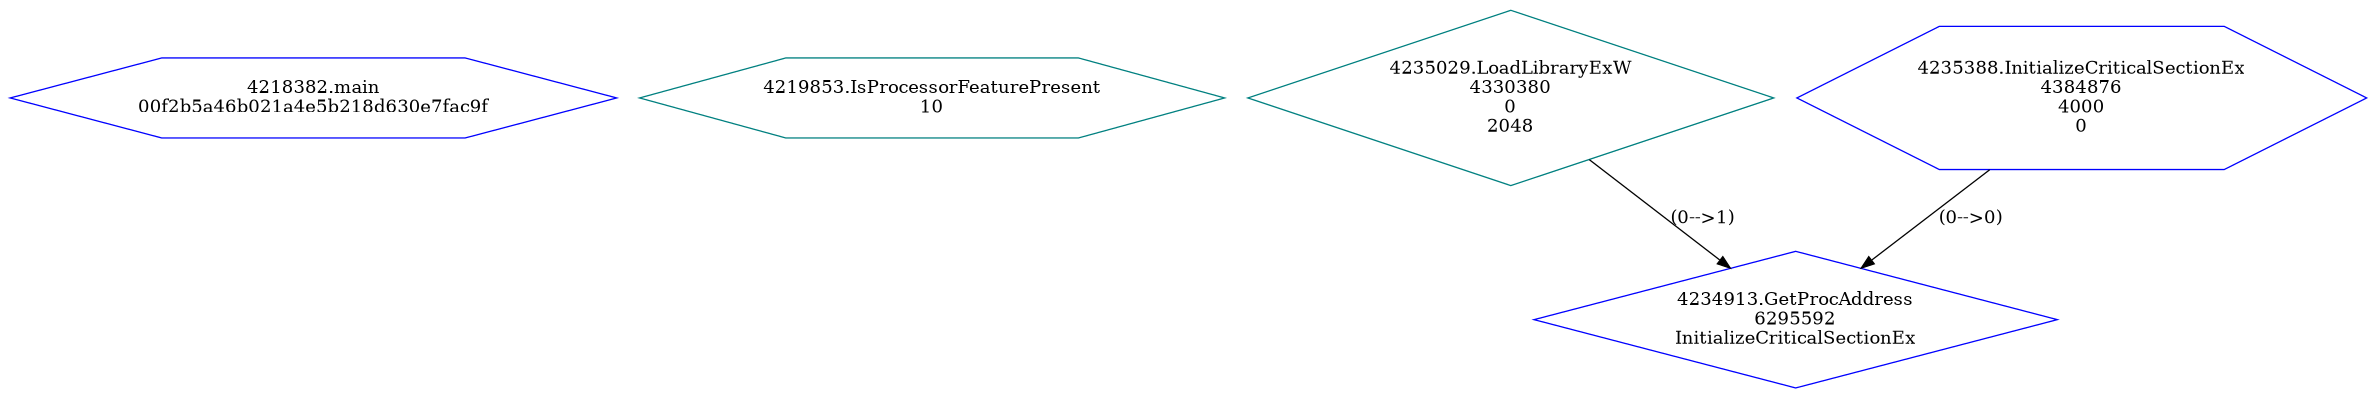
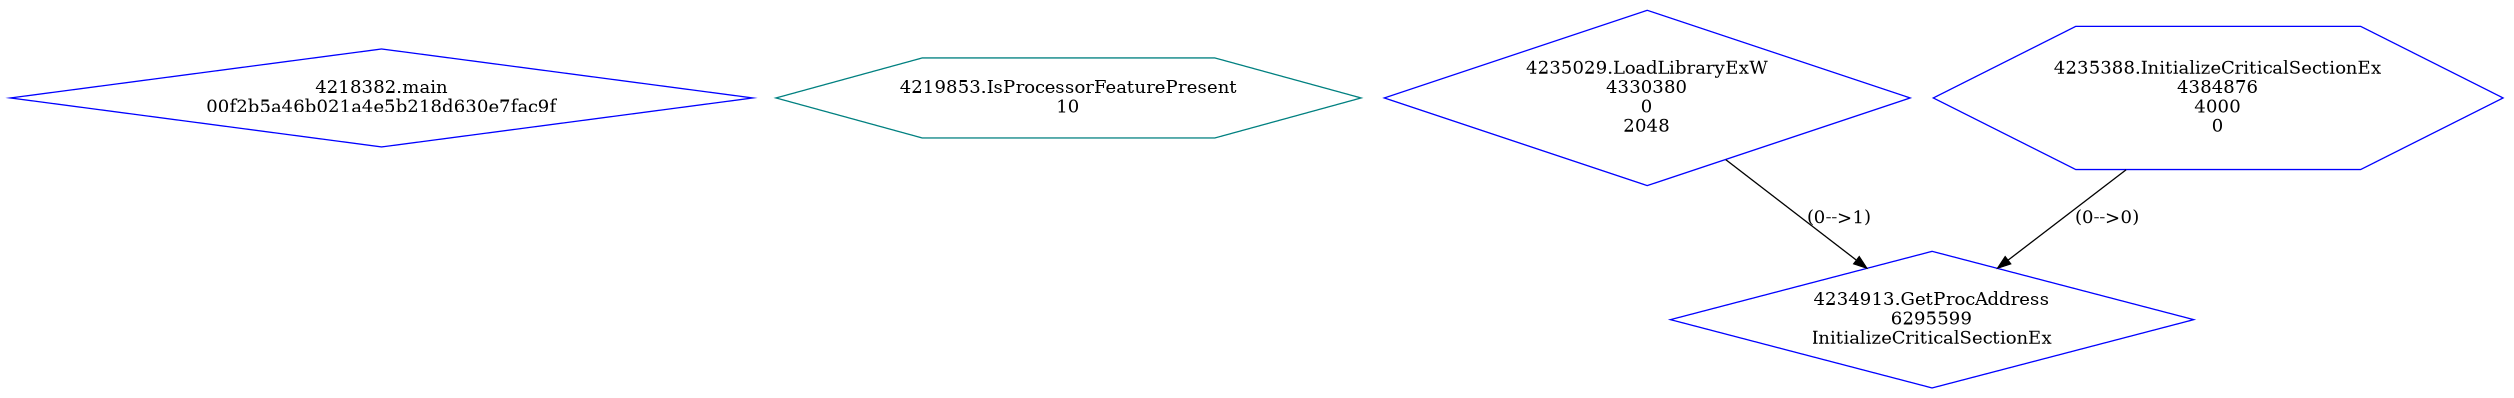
(313, 98) -> (382, 98)
(1511, 98) -> (1647, 98)
(1796, 320) -> (1932, 320)
